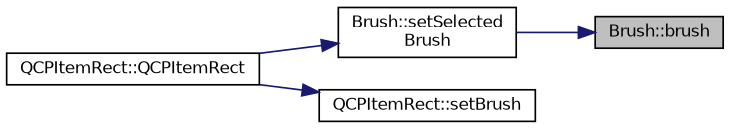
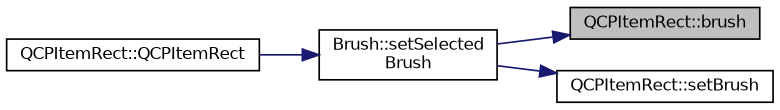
(659, 32) -> (665, 23)
(281, 87) -> (519, 68)
